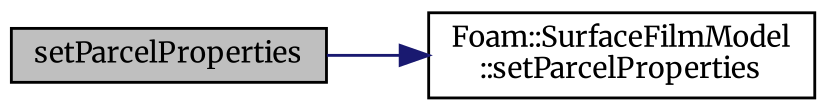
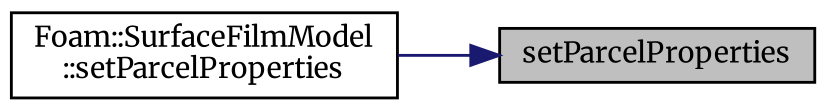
(363, 55) -> (434, 55)
